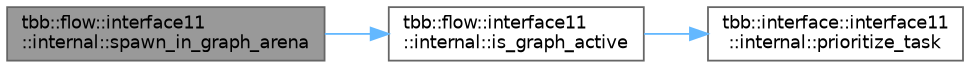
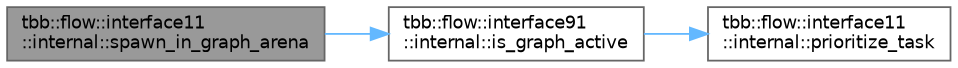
(516, 34) -> (516, 34)
(835, 34) -> (829, 34)
